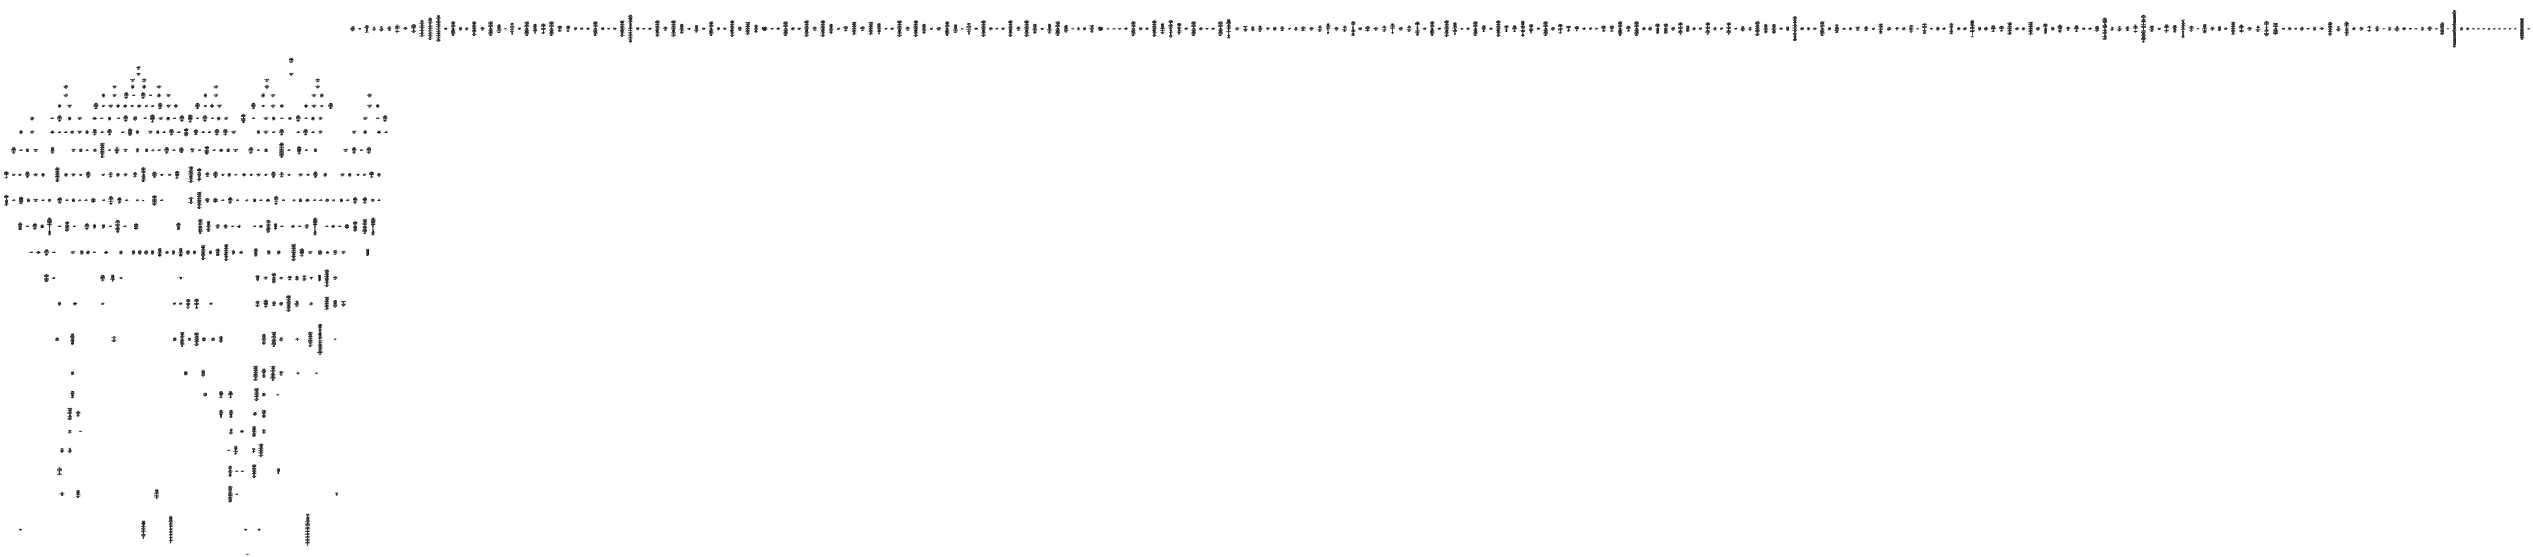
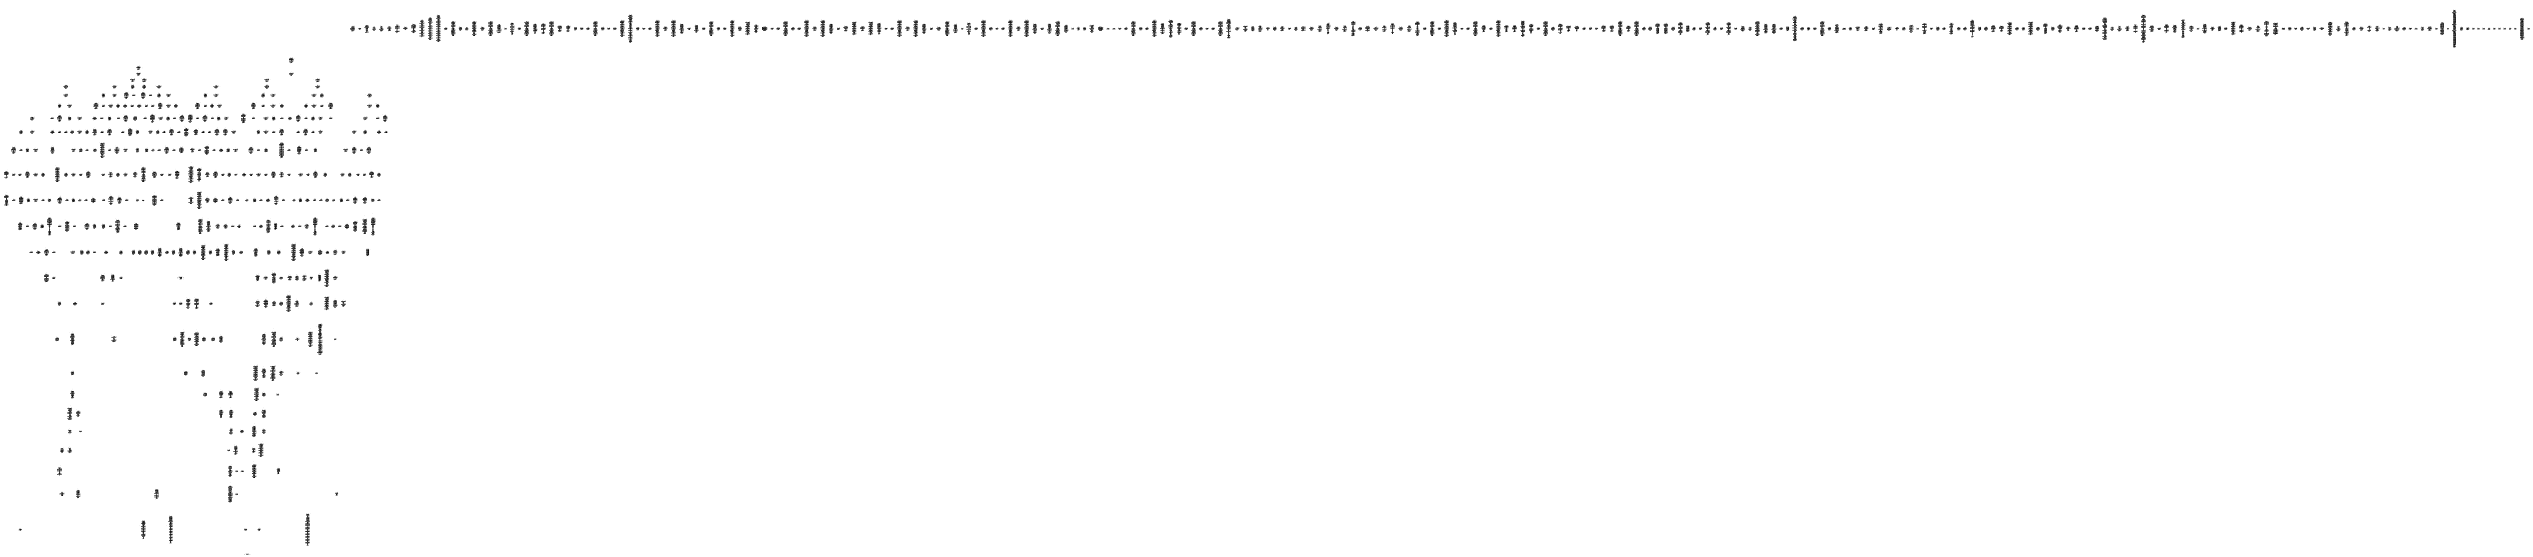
none -> (331, 119)
